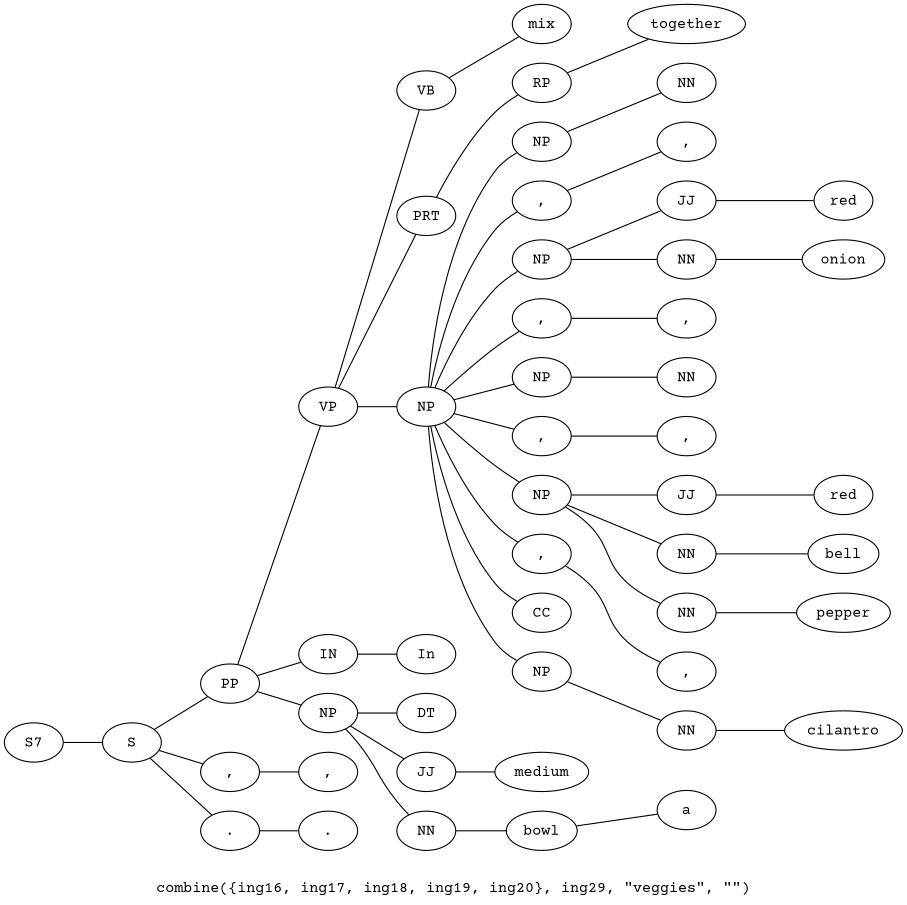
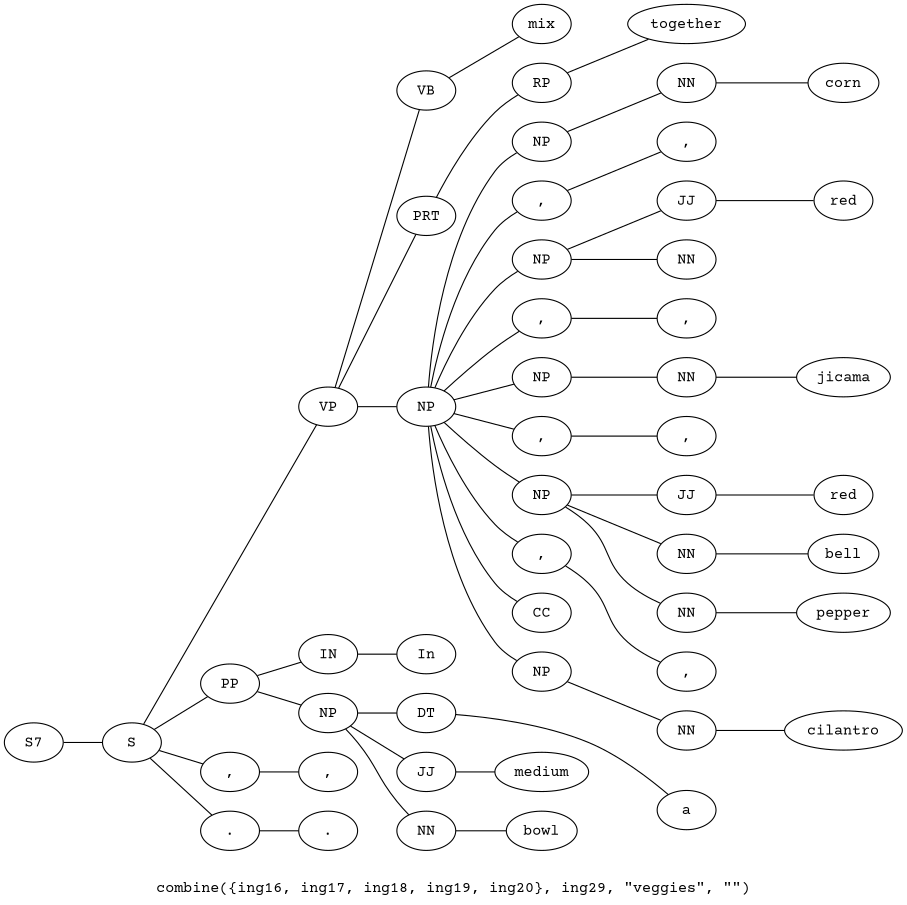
none -> (843, 83)
(843, 259) -> none
none -> (843, 377)
(279, 545) -> (230, 574)
(617, 820) -> (570, 736)
